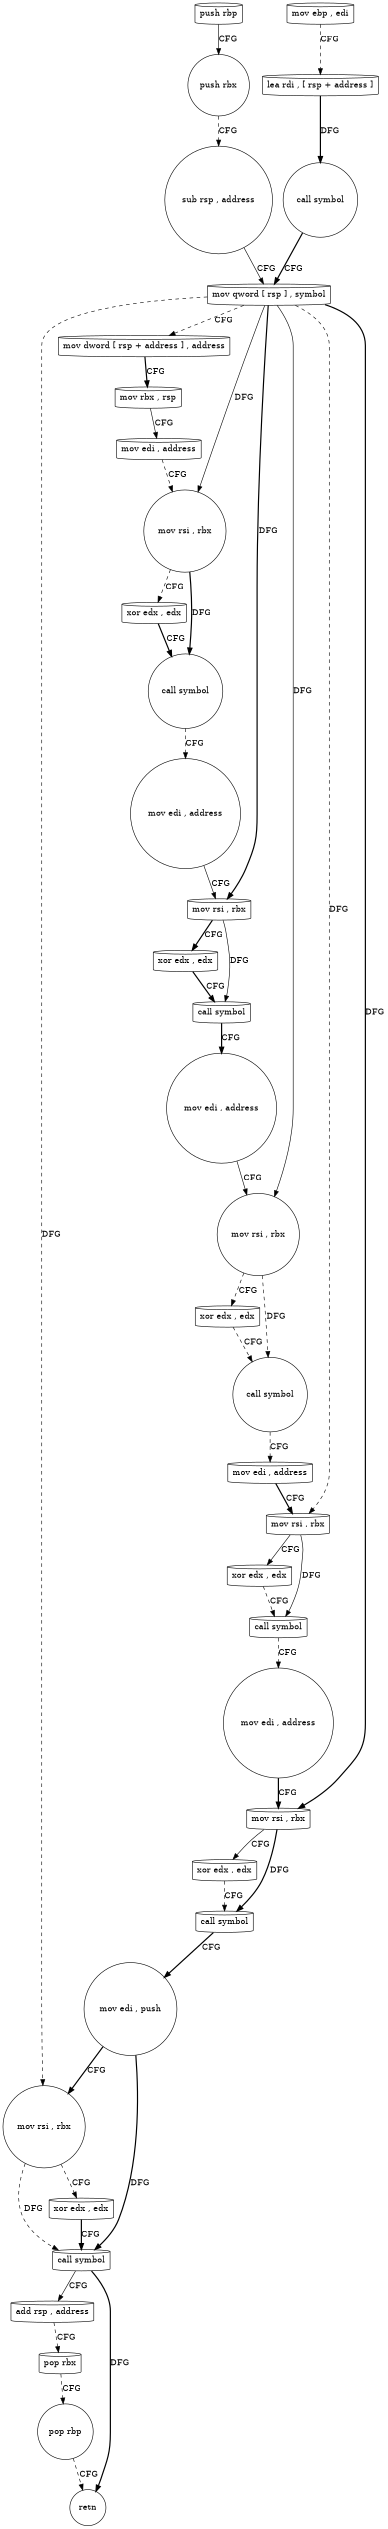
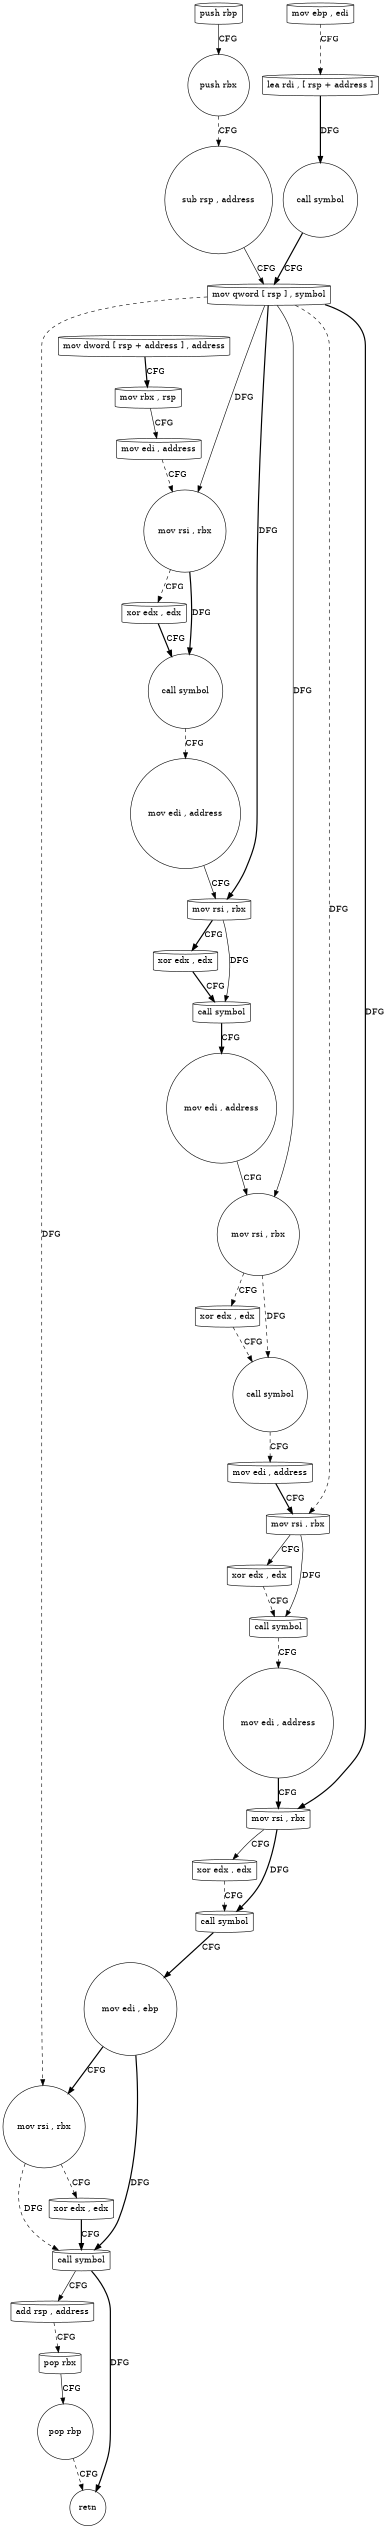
(209, 319) -> none
(130, 2009) -> (130, 2009)
(62, 2386) -> (62, 2386)
